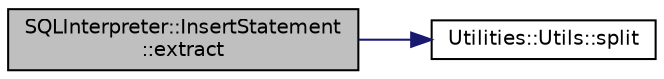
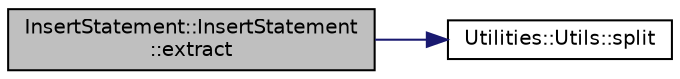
(183, 40) -> (191, 40)
